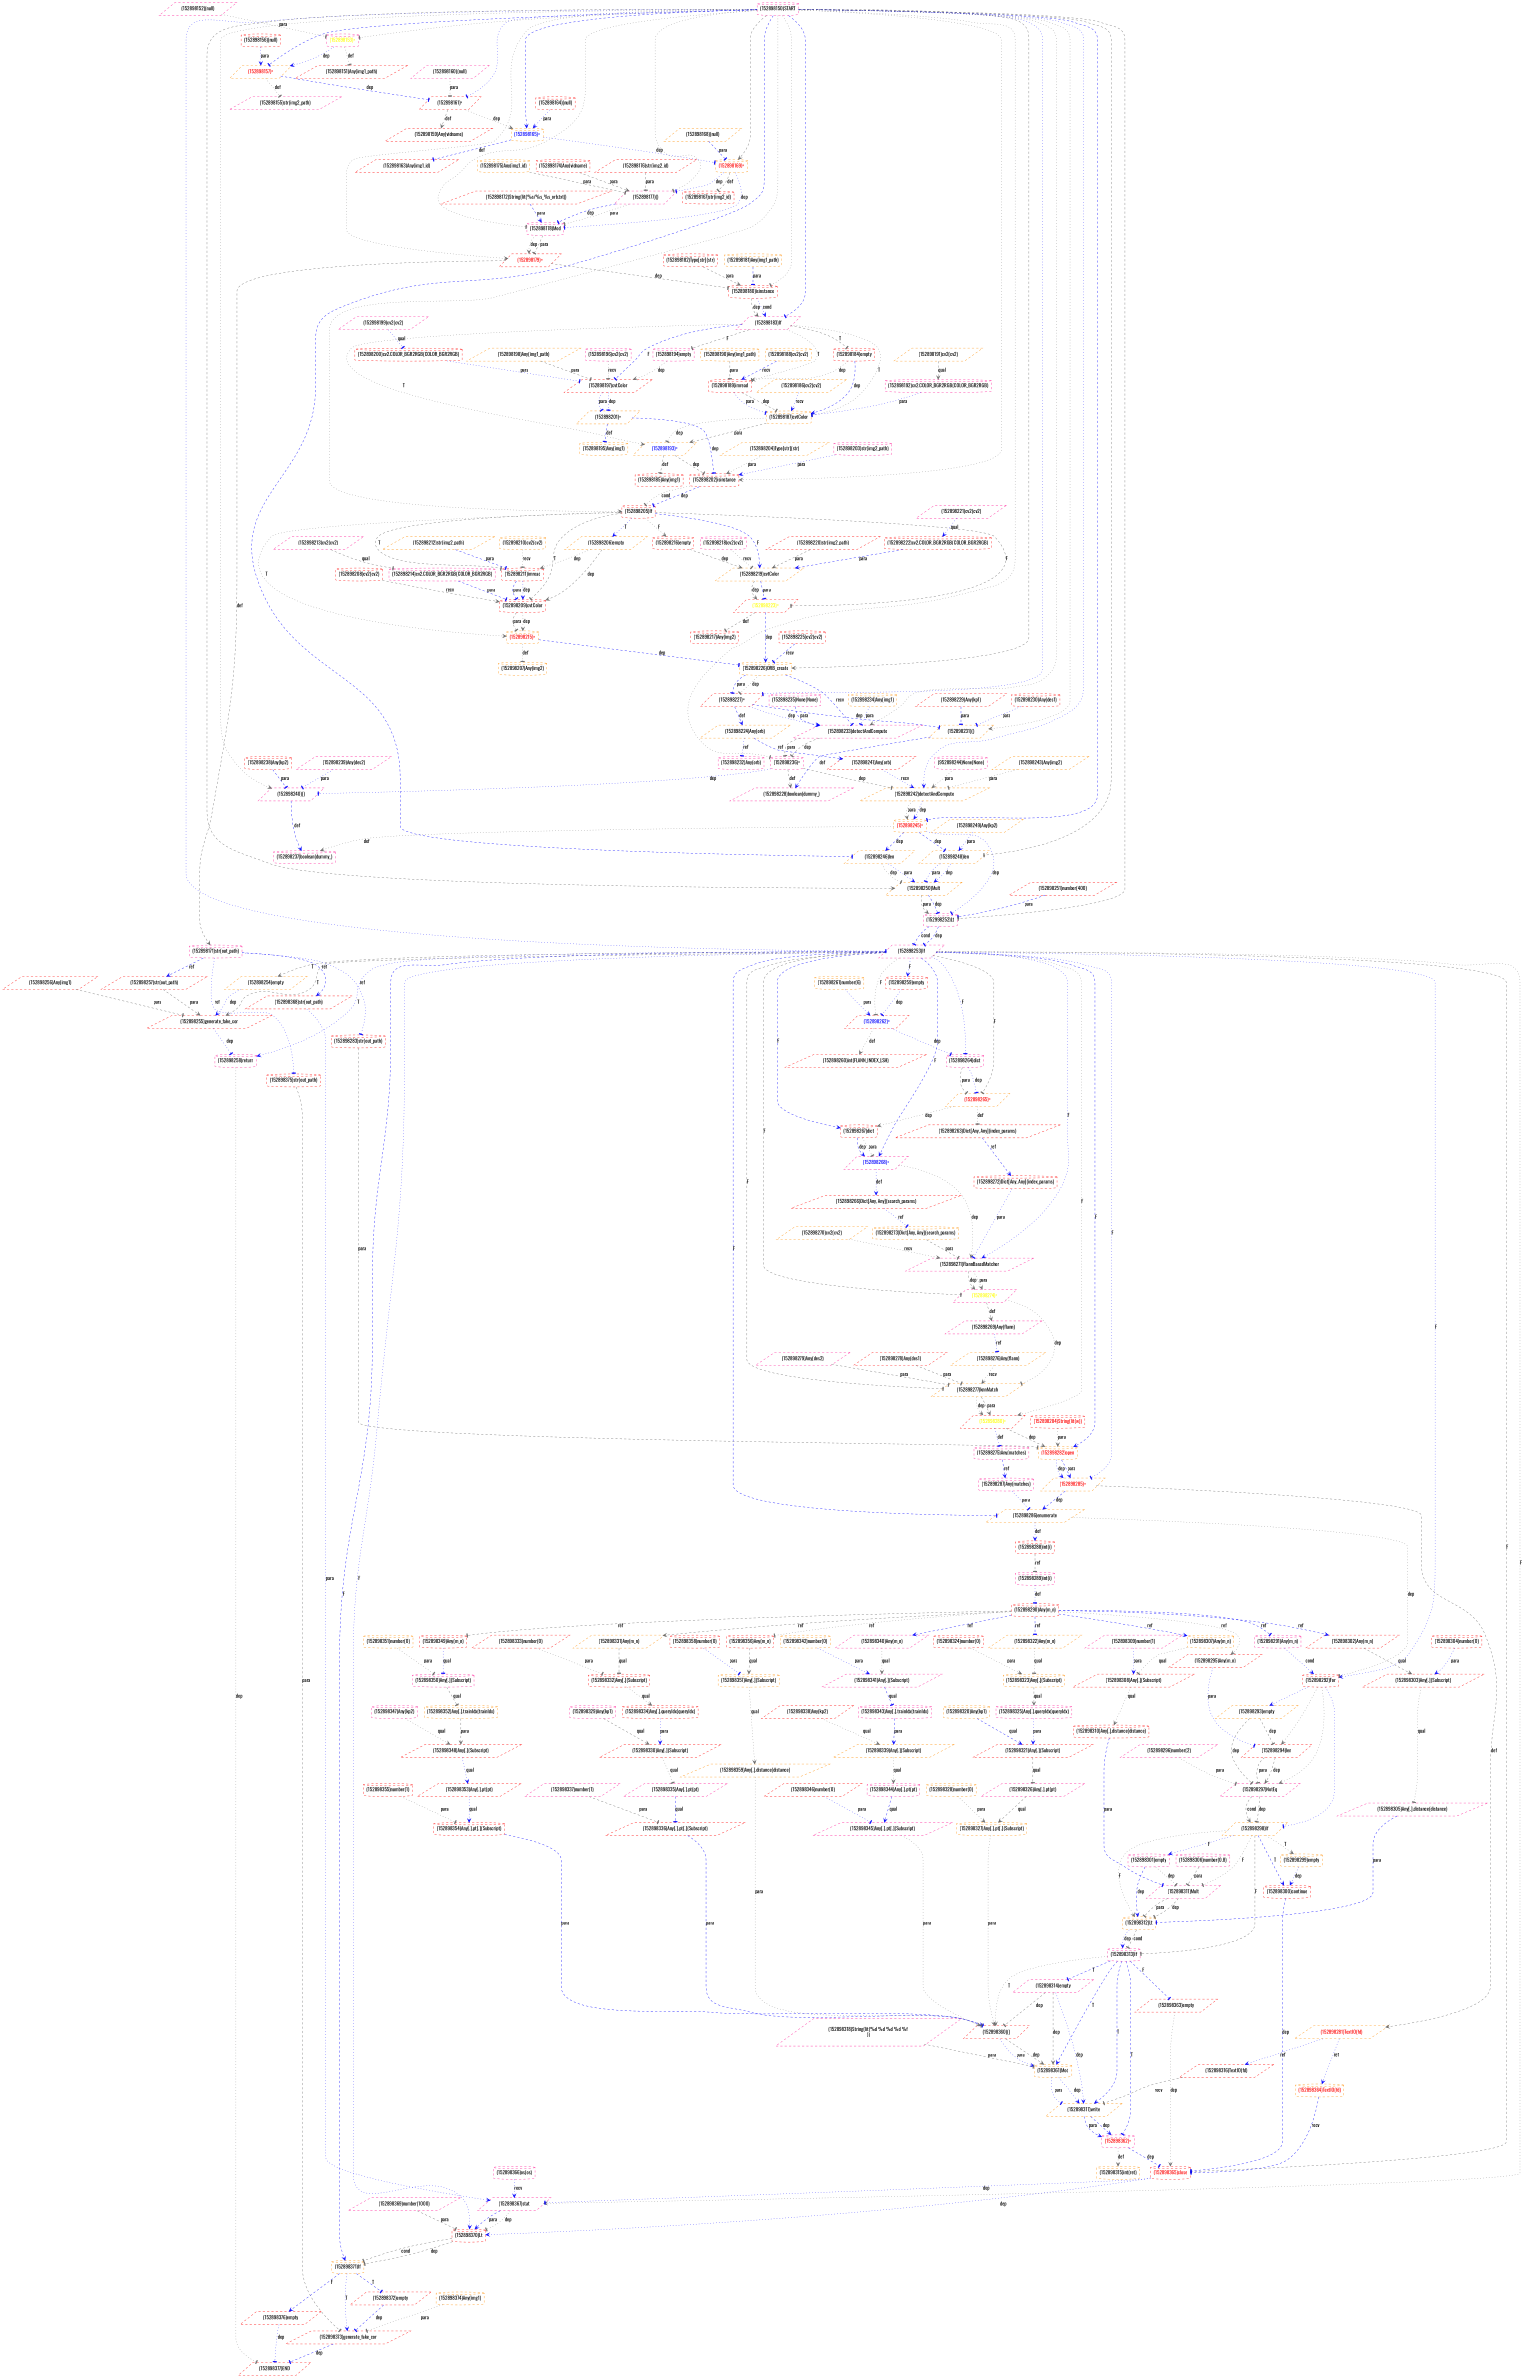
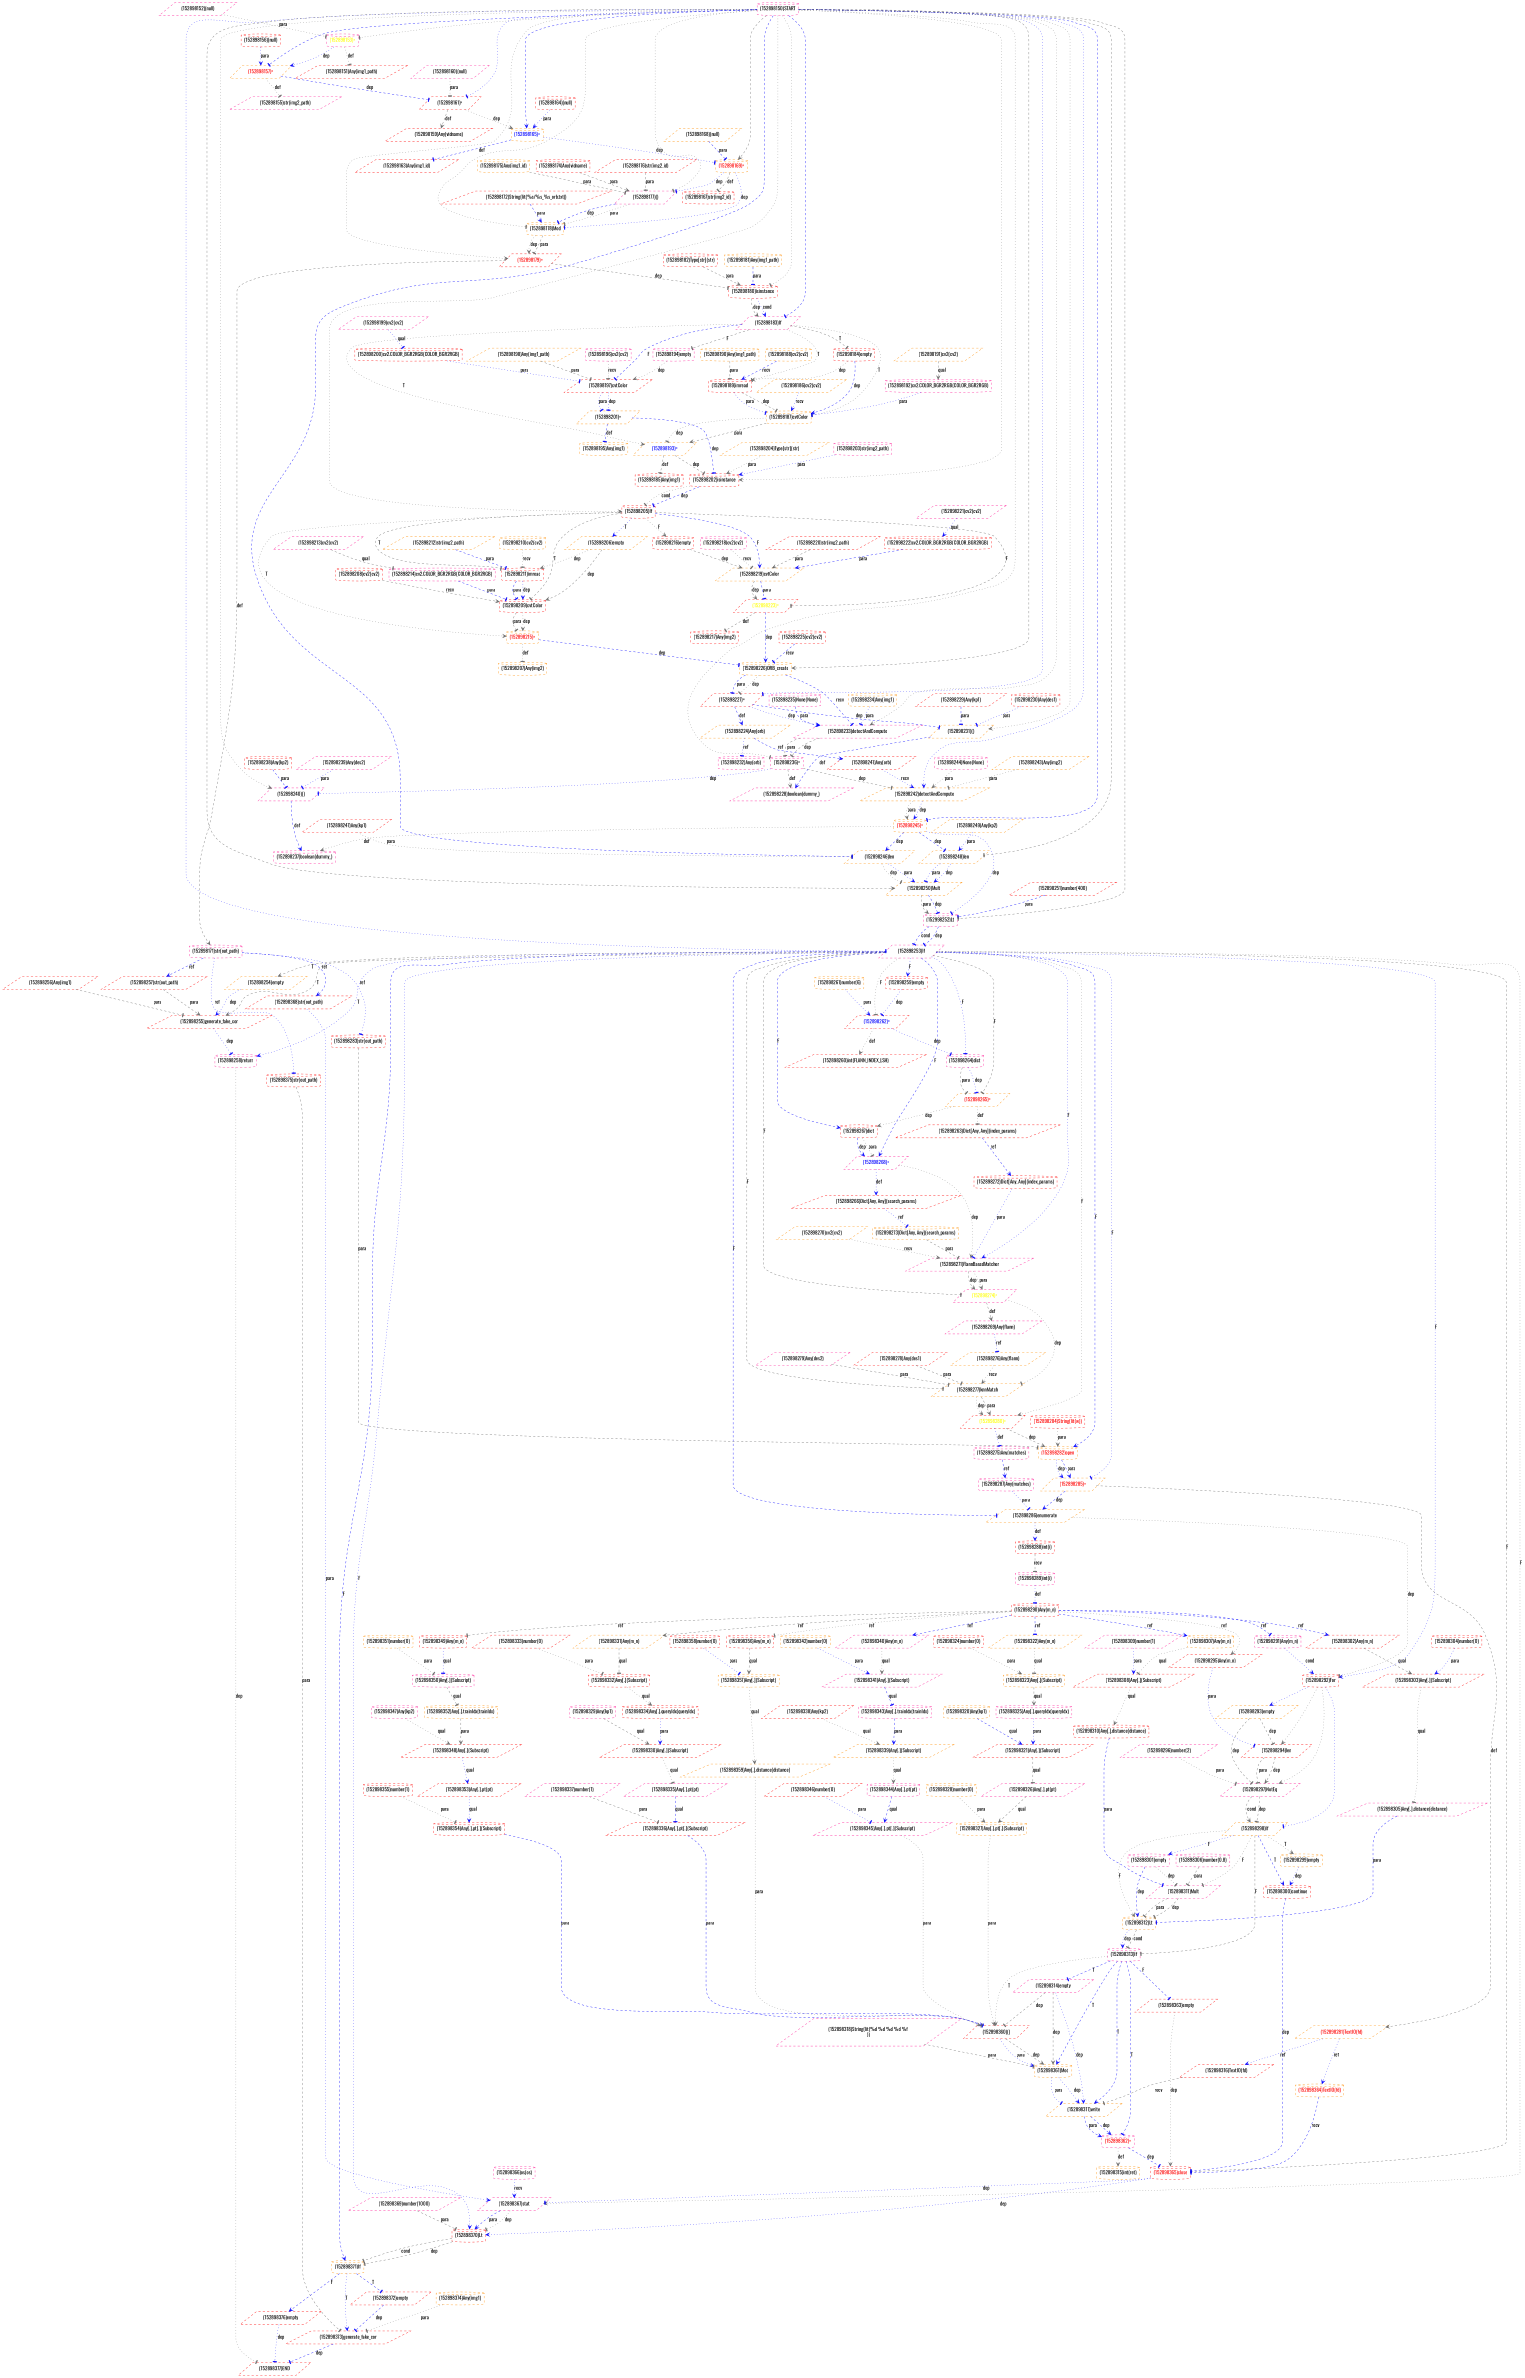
(545, 229) -> (545, 229)
(961, 763) -> (961, 763)
none -> (347, 826)
(1038, 1563) -> (1038, 1563)
